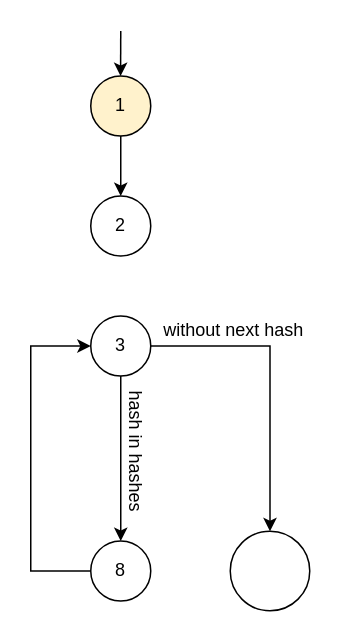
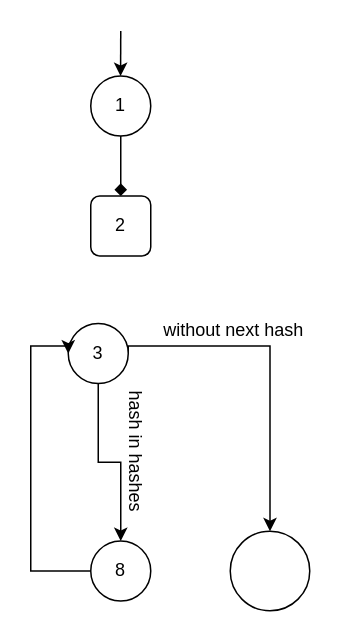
(121, 106) -> (121, 106)
(121, 184) -> (121, 183)
(121, 226) -> (121, 226)
(121, 346) -> (98, 353)
